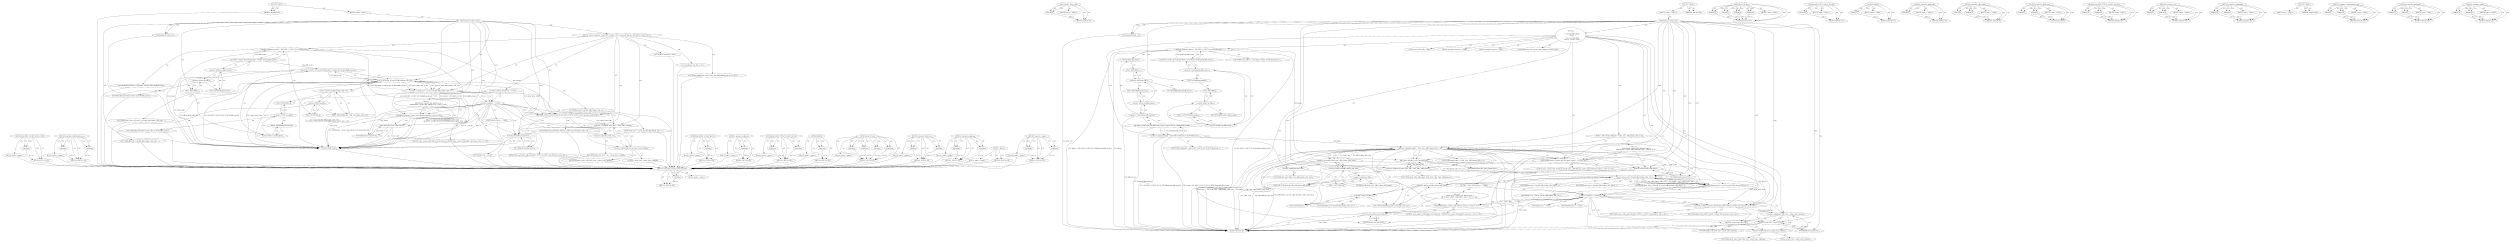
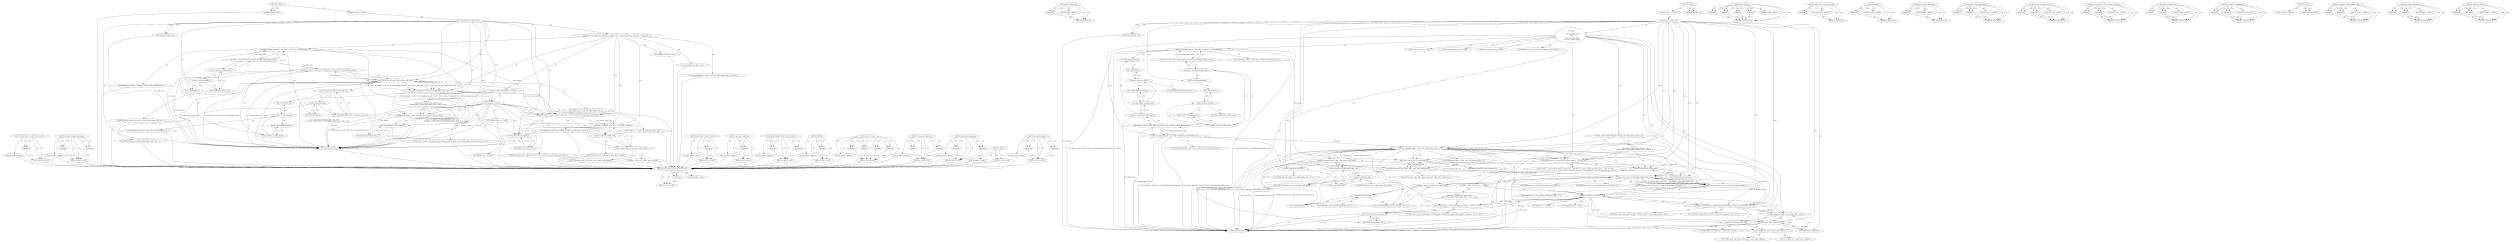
(131, 96) -> none
